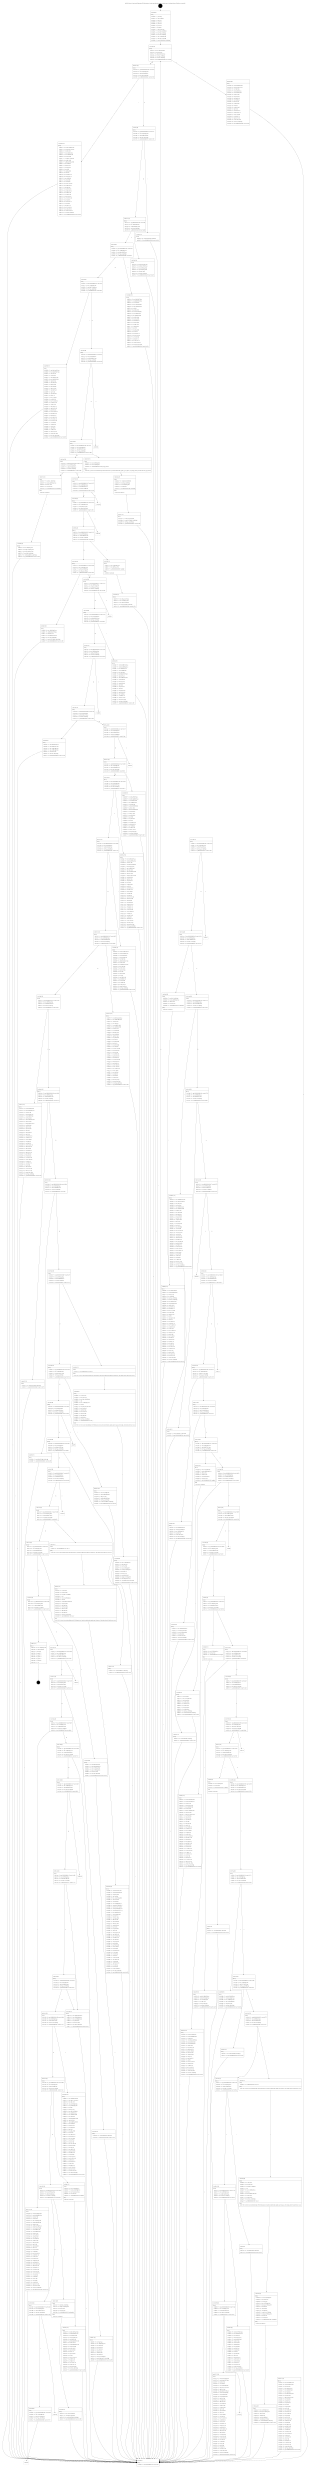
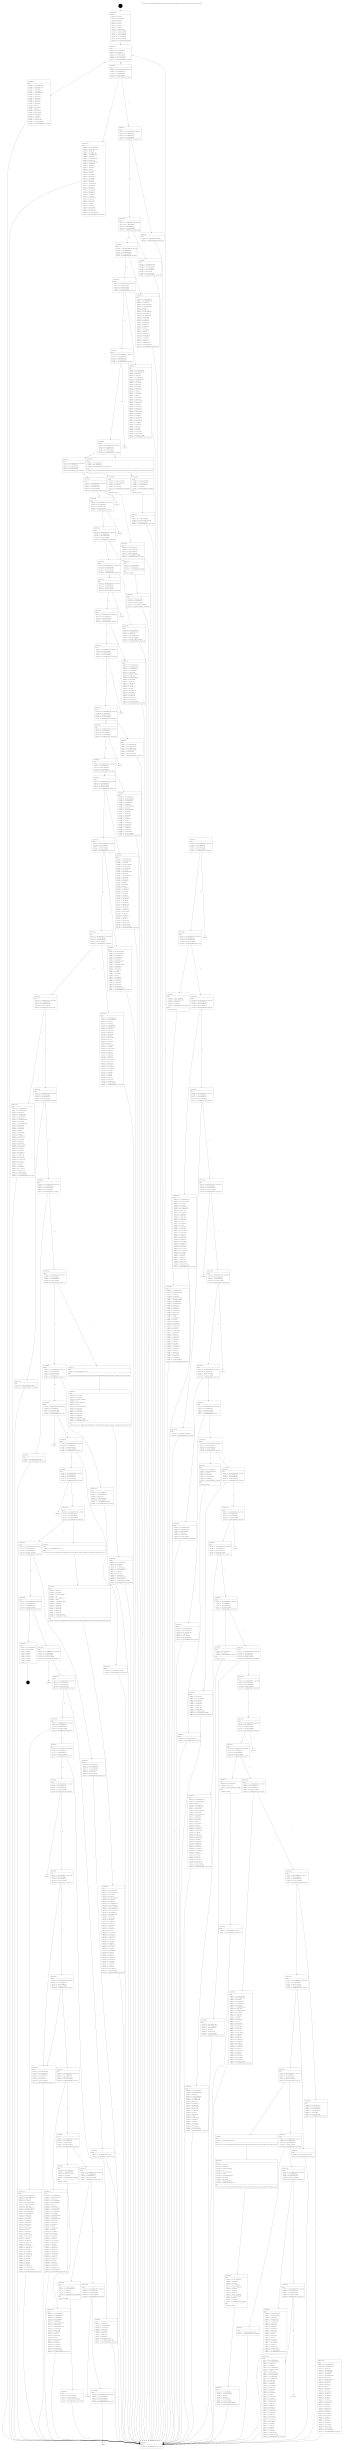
none -> (241, 2028)
